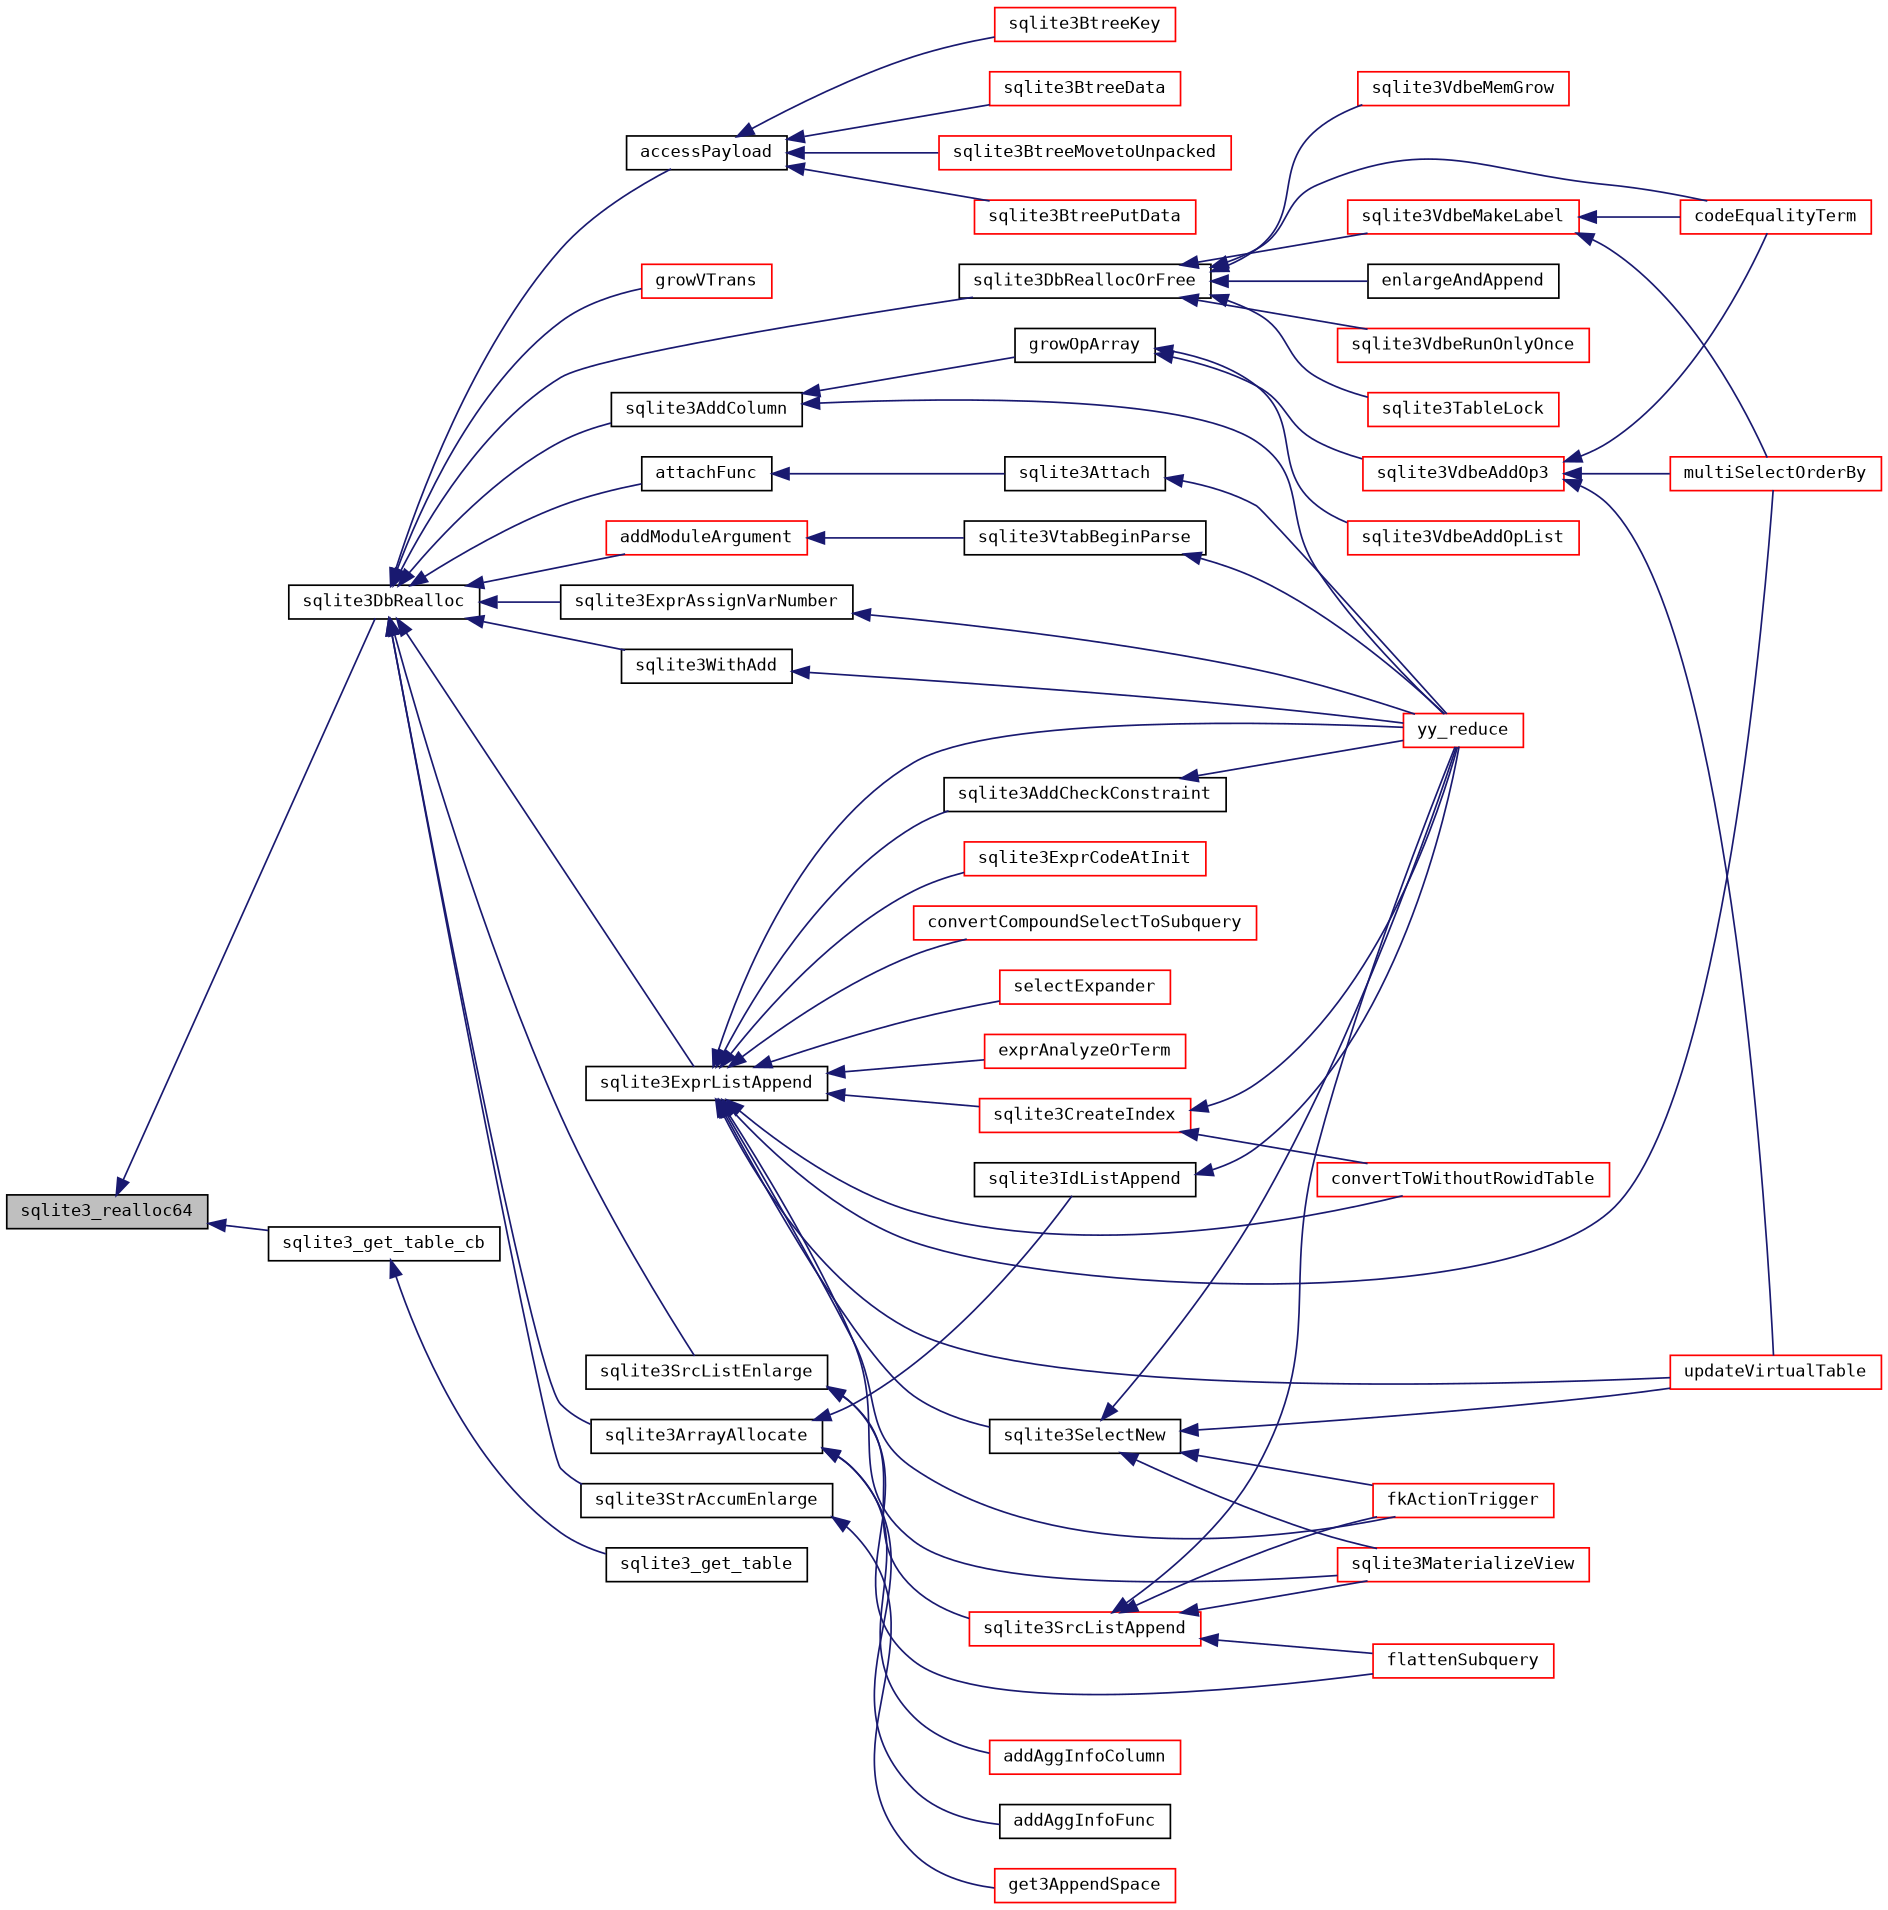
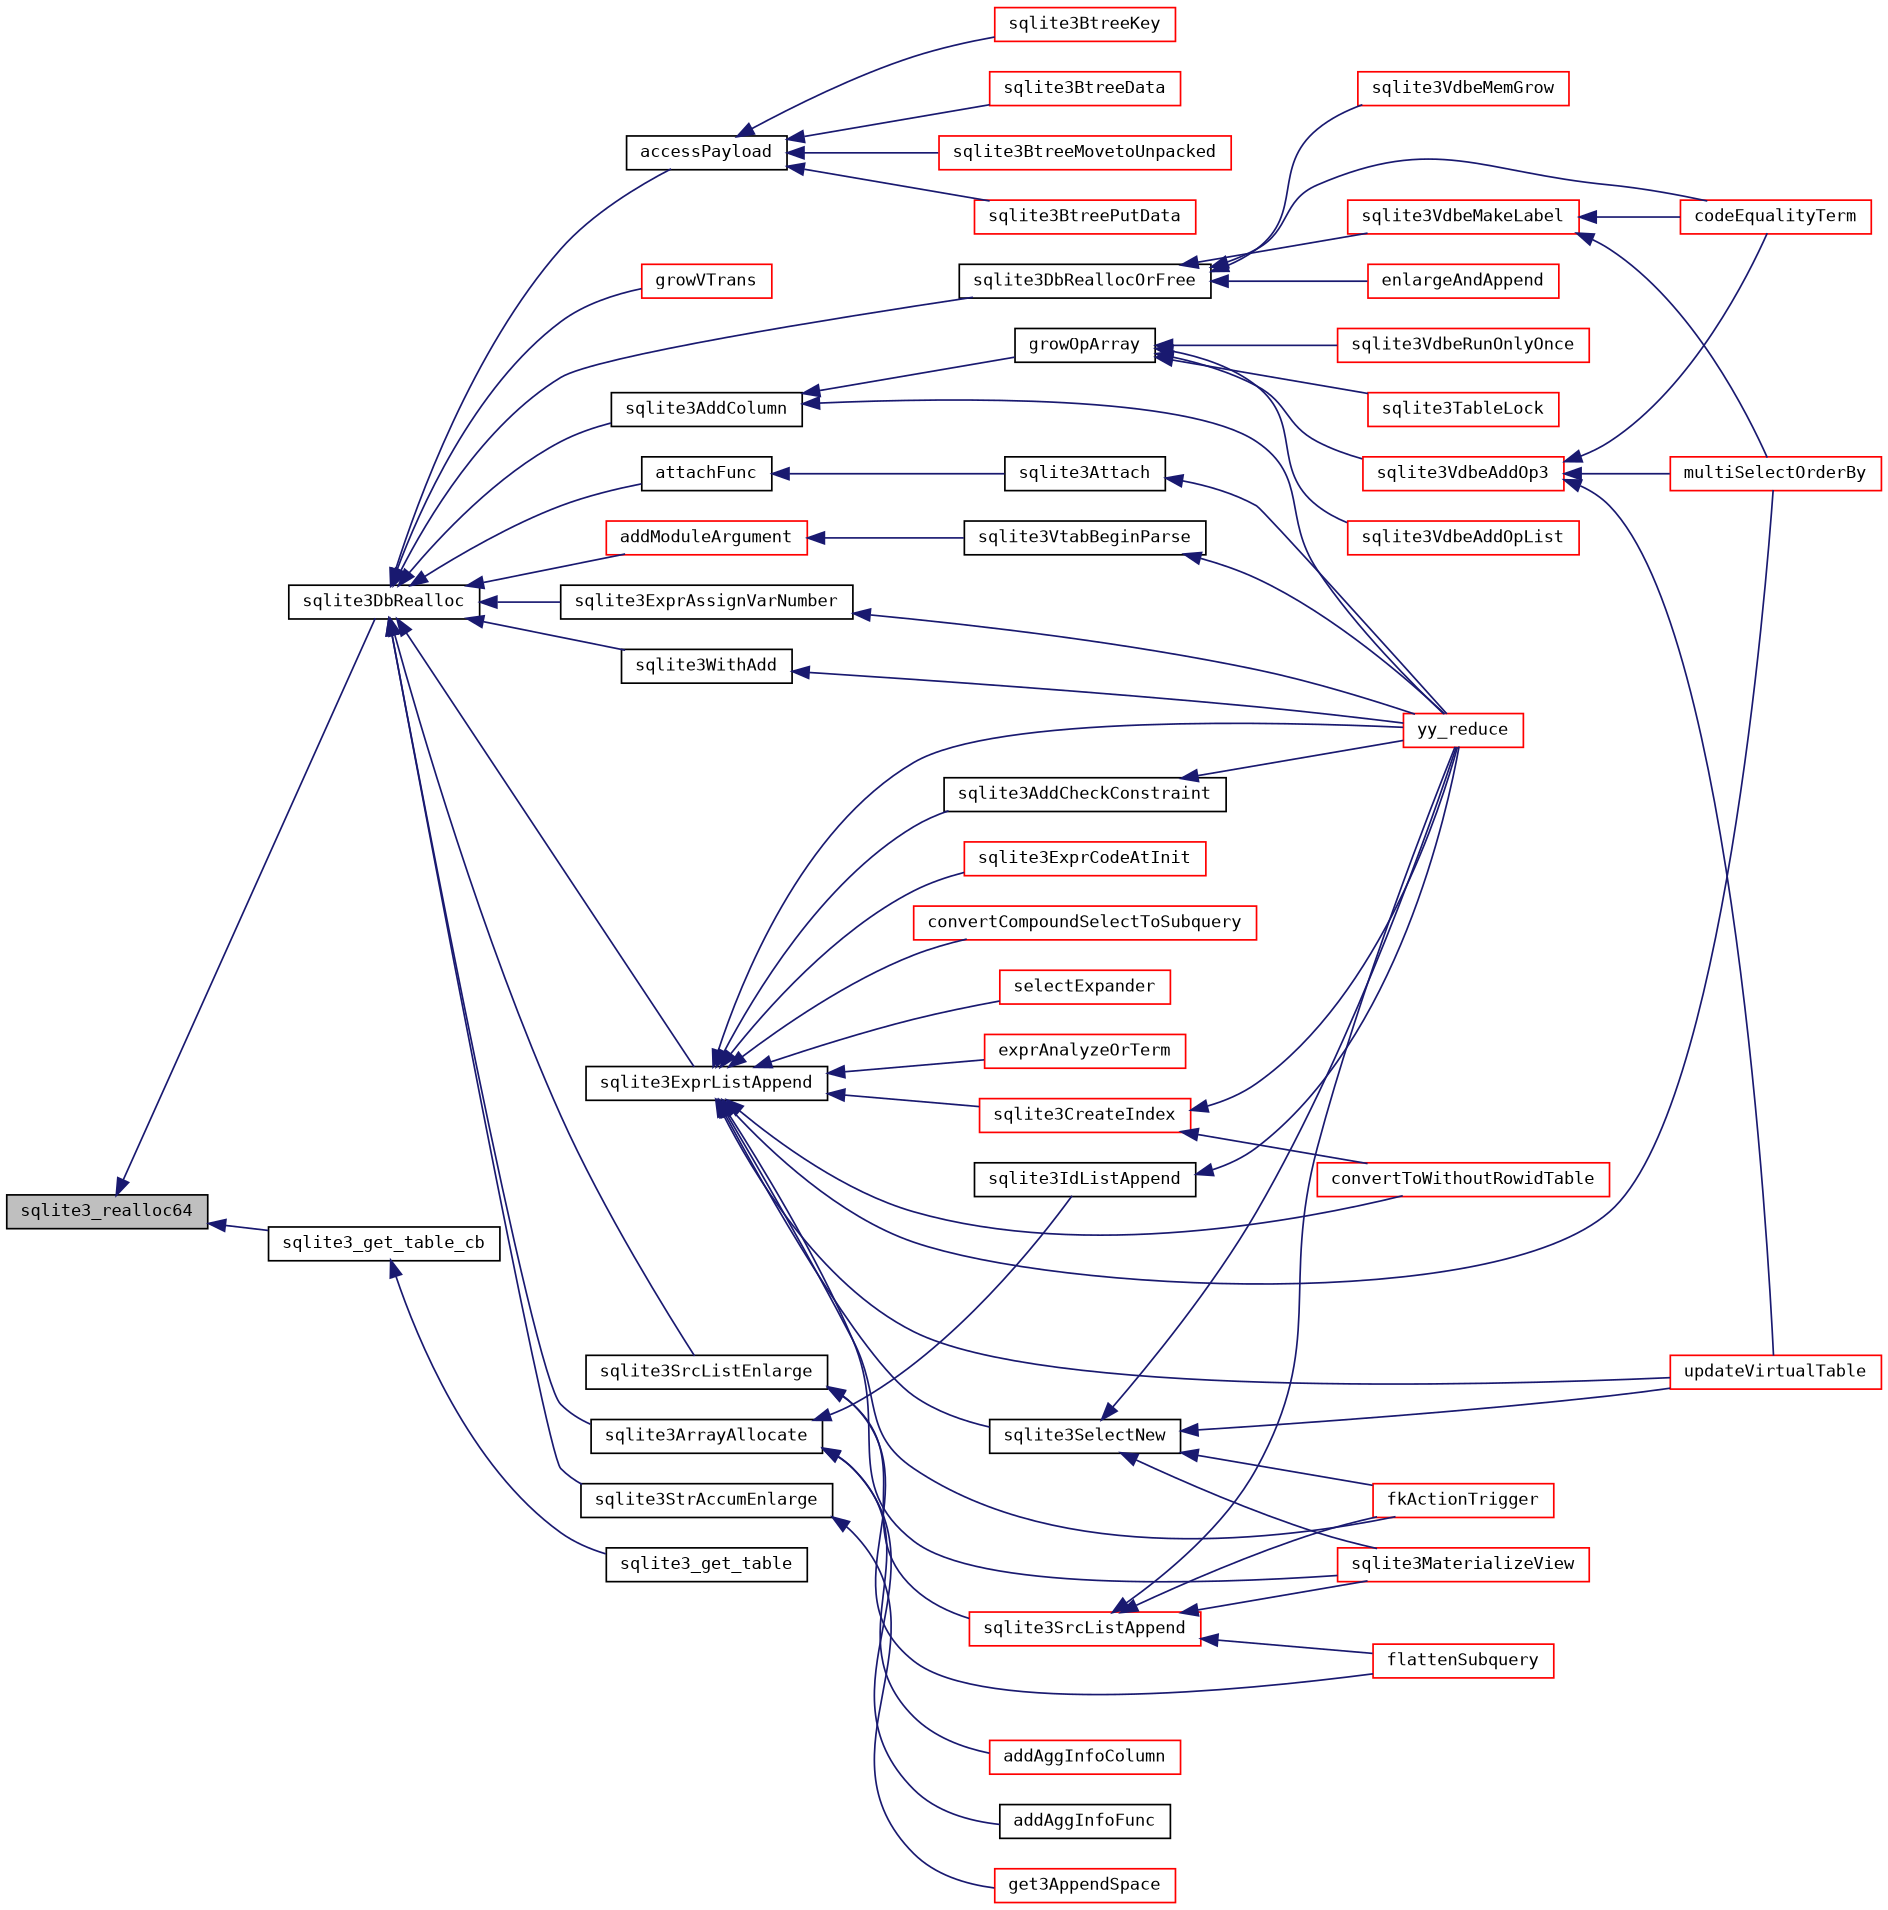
(1463, 281) -> (1463, 281)
(1283, 315) -> (1255, 345)
(1293, 355) -> (1270, 377)
